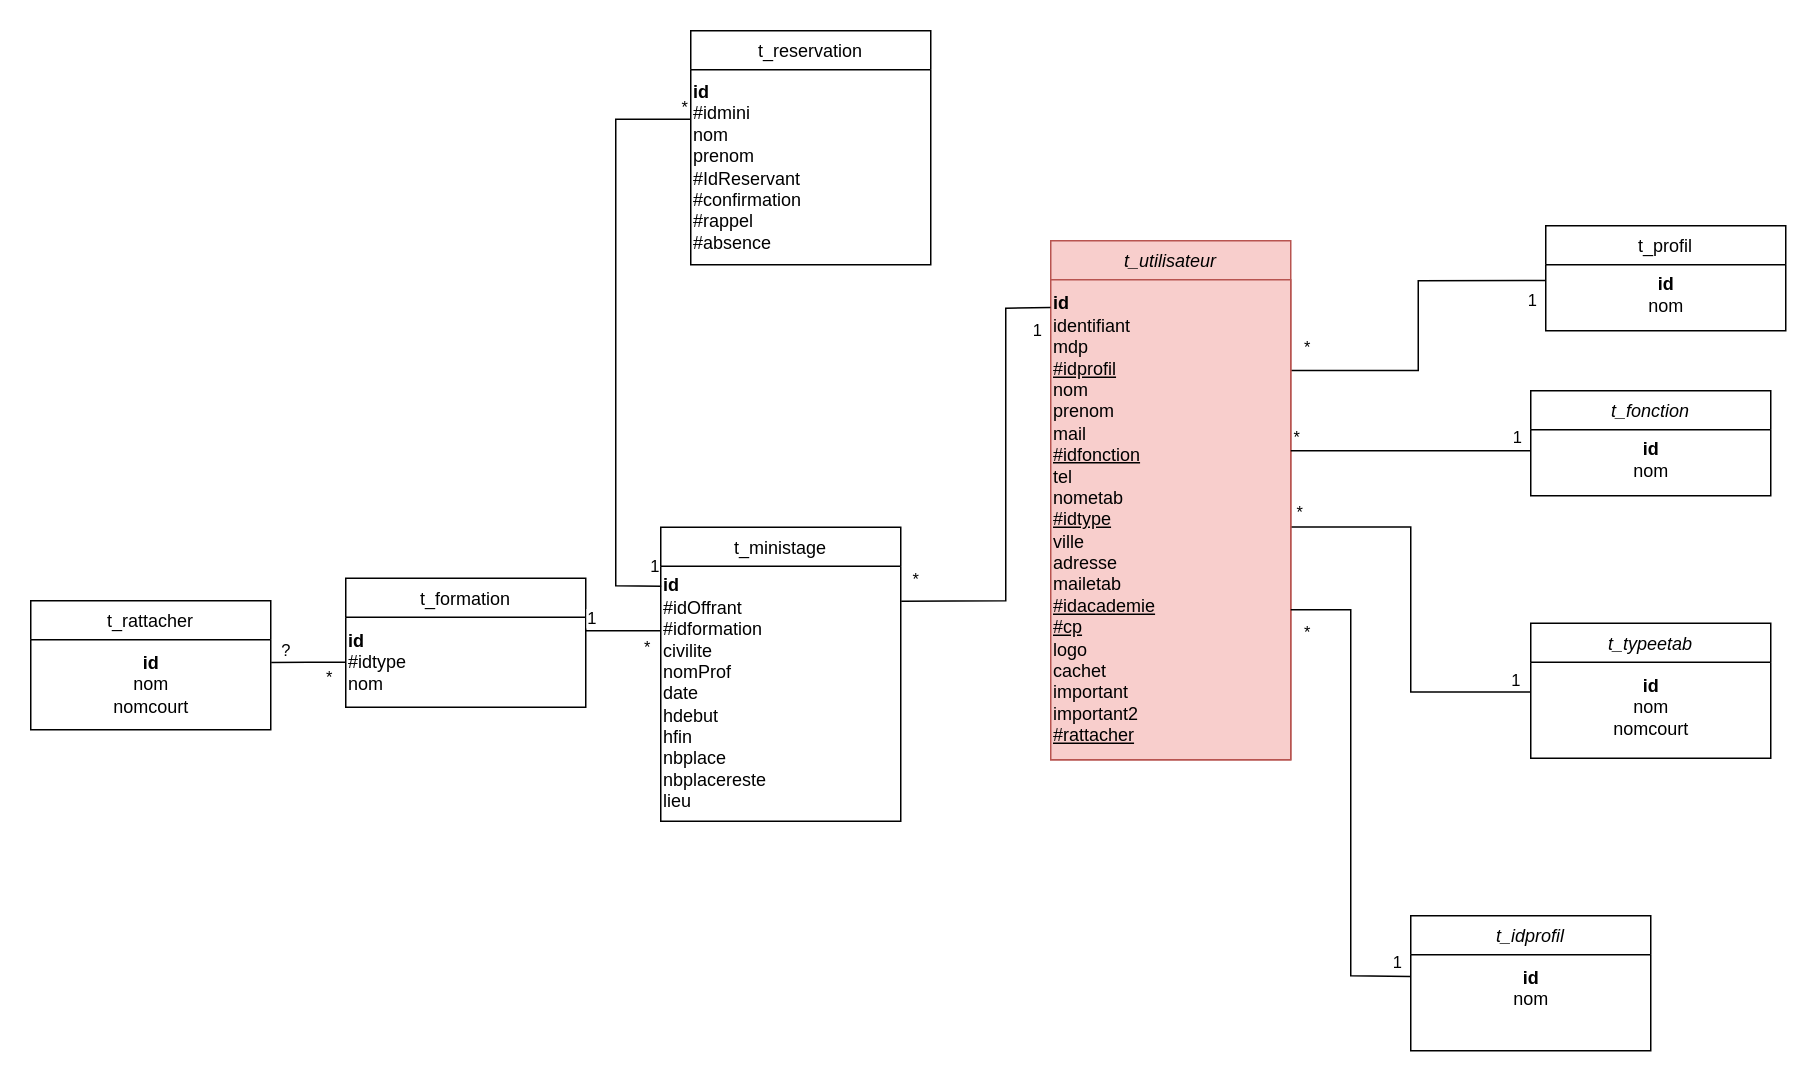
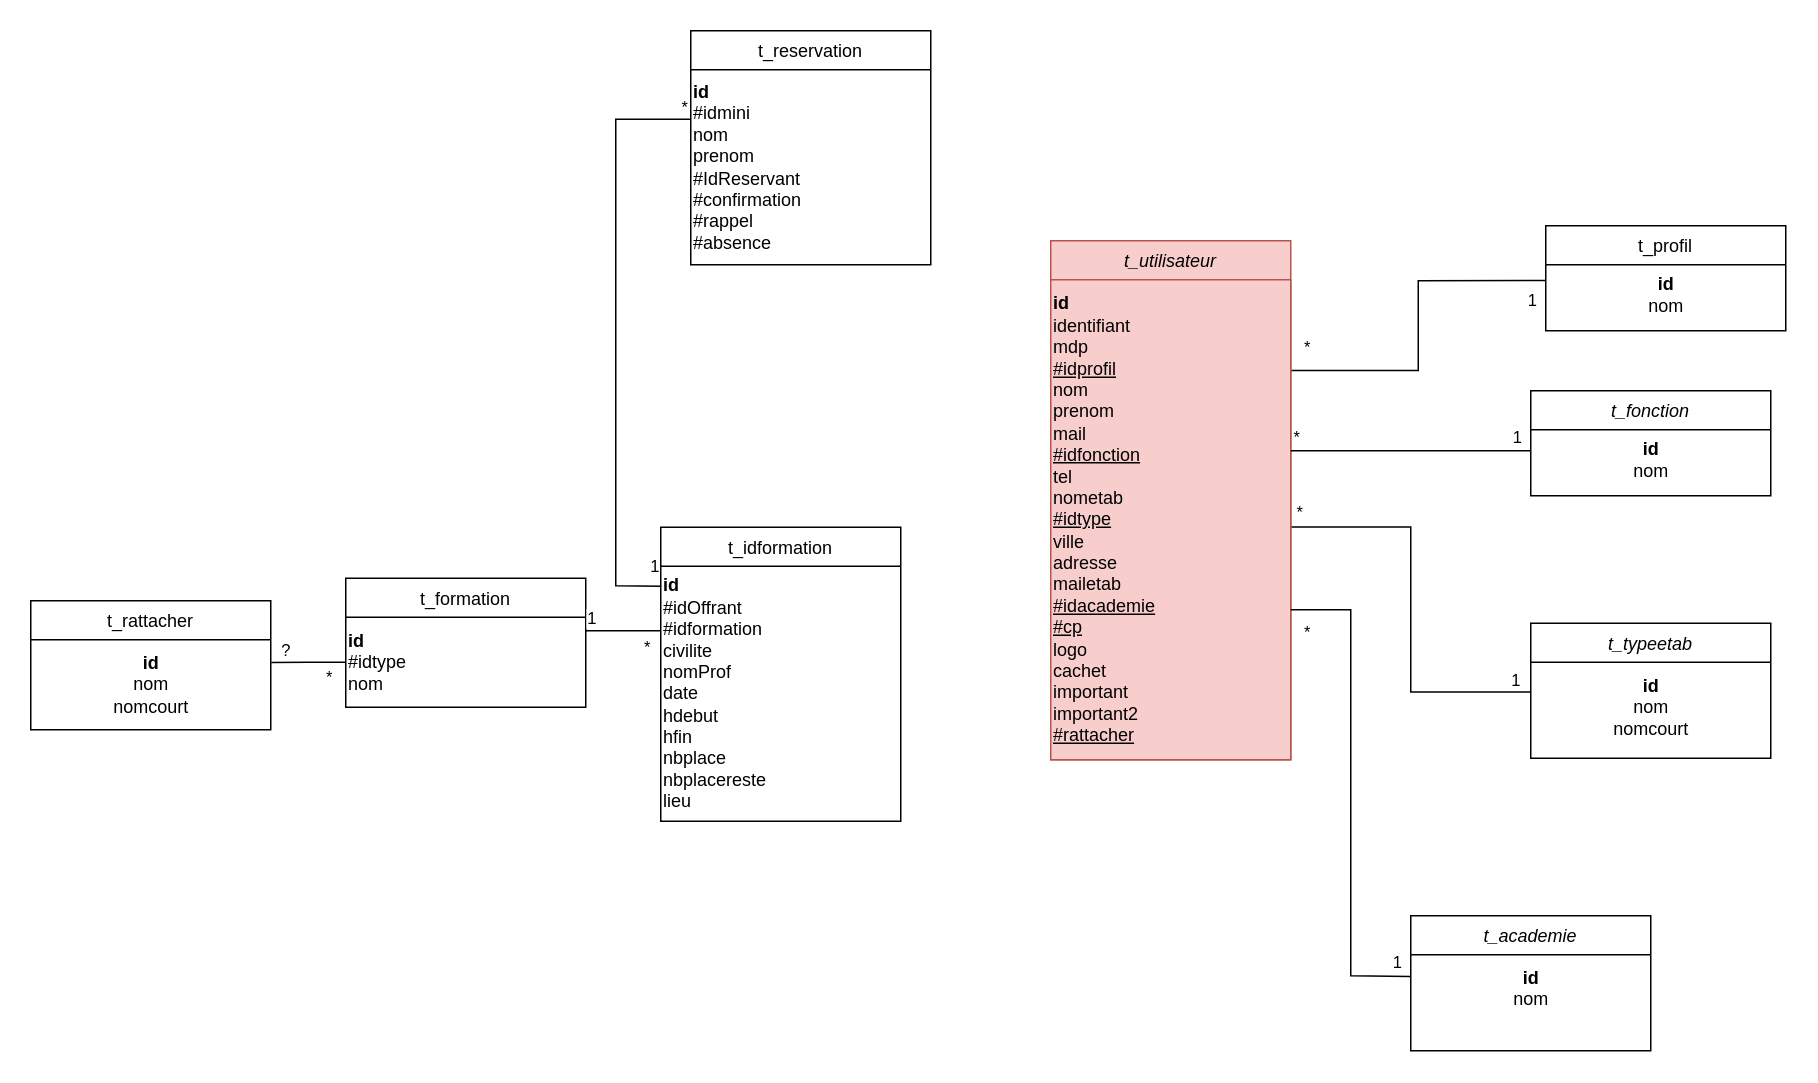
(1006, 486) -> none
(780, 548) -> (780, 548)
(1530, 936) -> (1530, 936)
